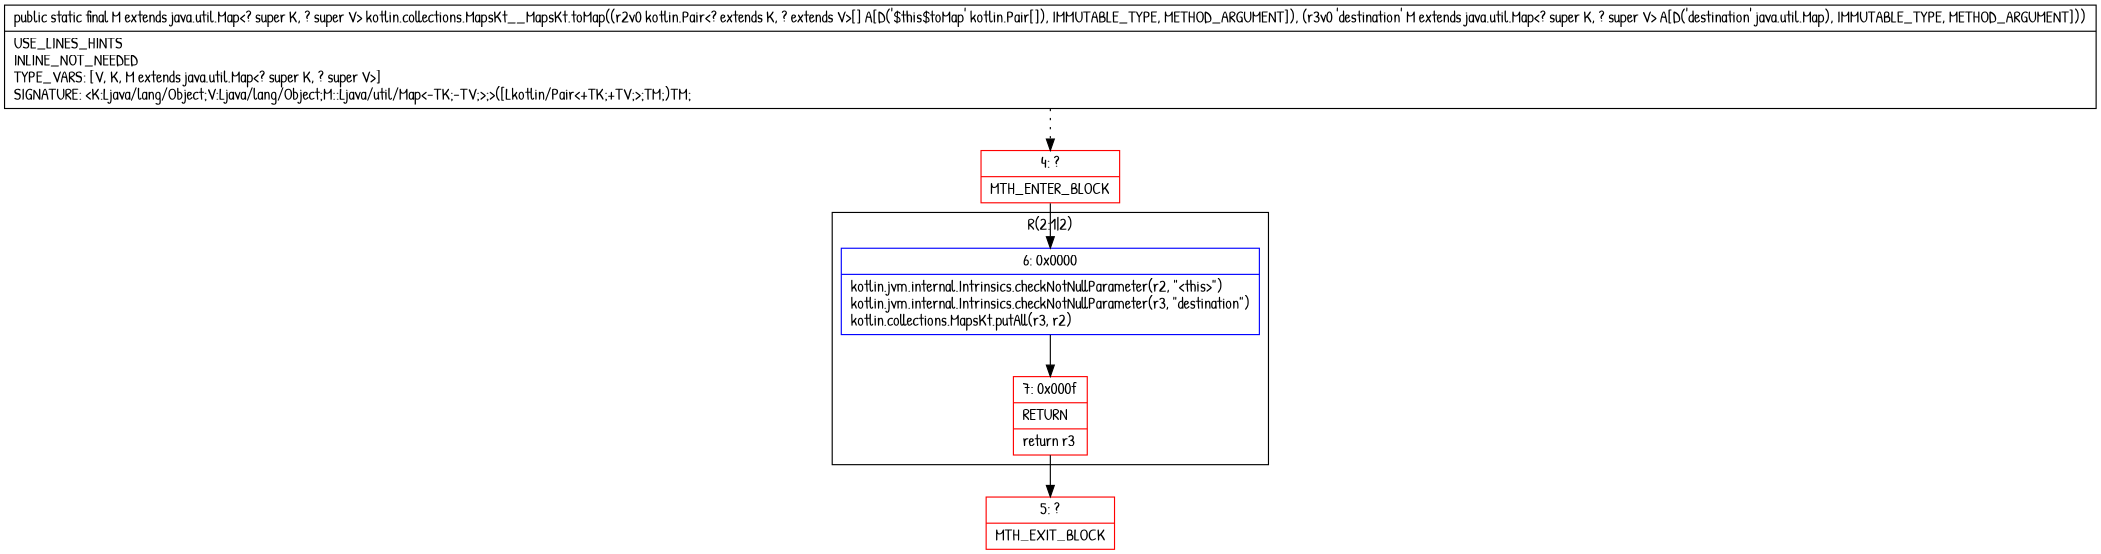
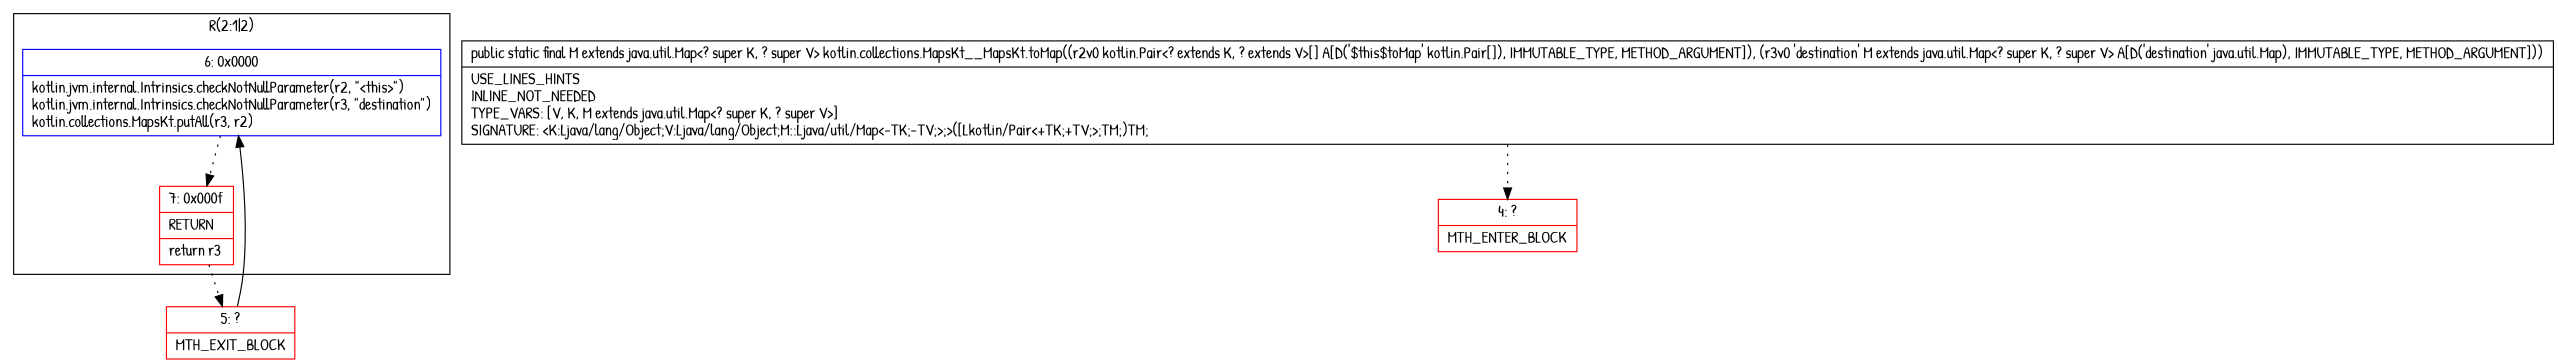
(1050, 220) -> (245, 227)
(1050, 350) -> (215, 155)
(1050, 472) -> (214, 282)
